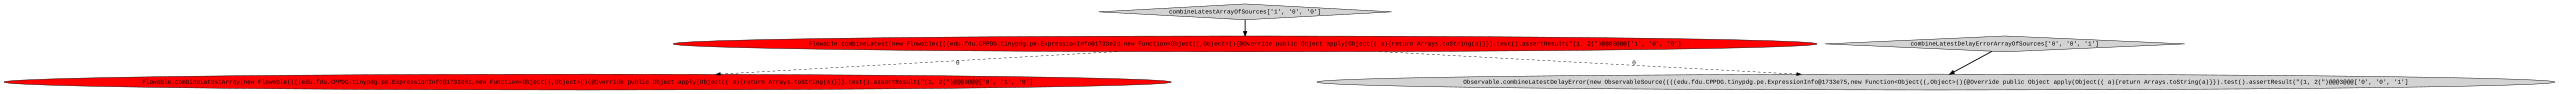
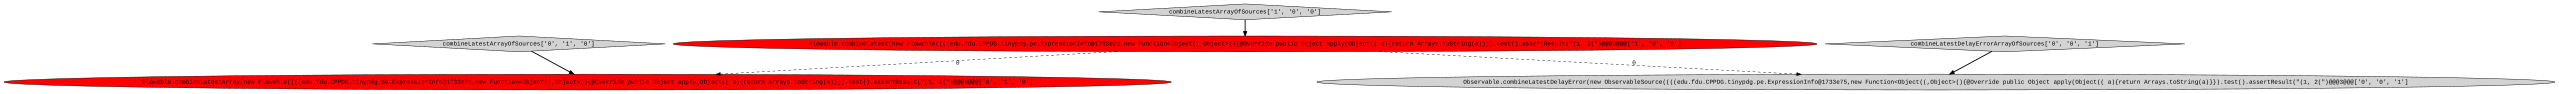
none -> (519, 44)
